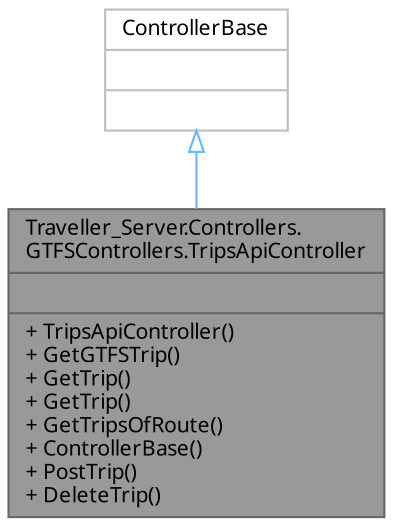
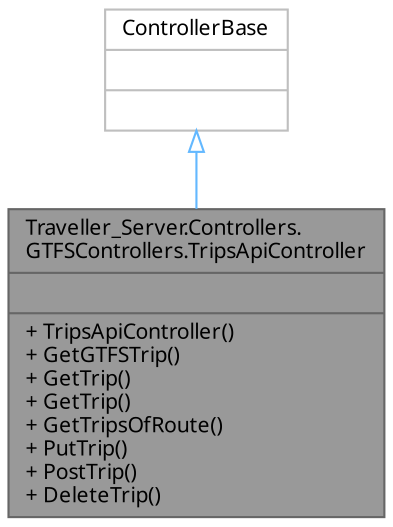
(115, 449) -> (78, 449)
